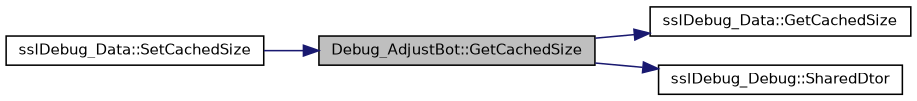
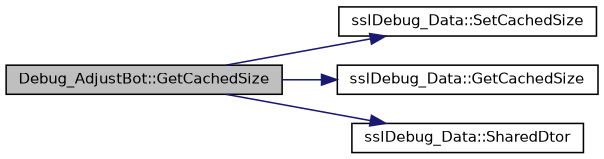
(284, 51) -> (298, 52)
(780, 80) -> (468, 138)
